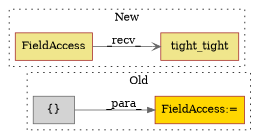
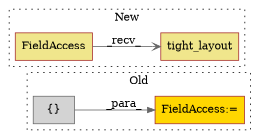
(200, 47) -> (200, 47)
